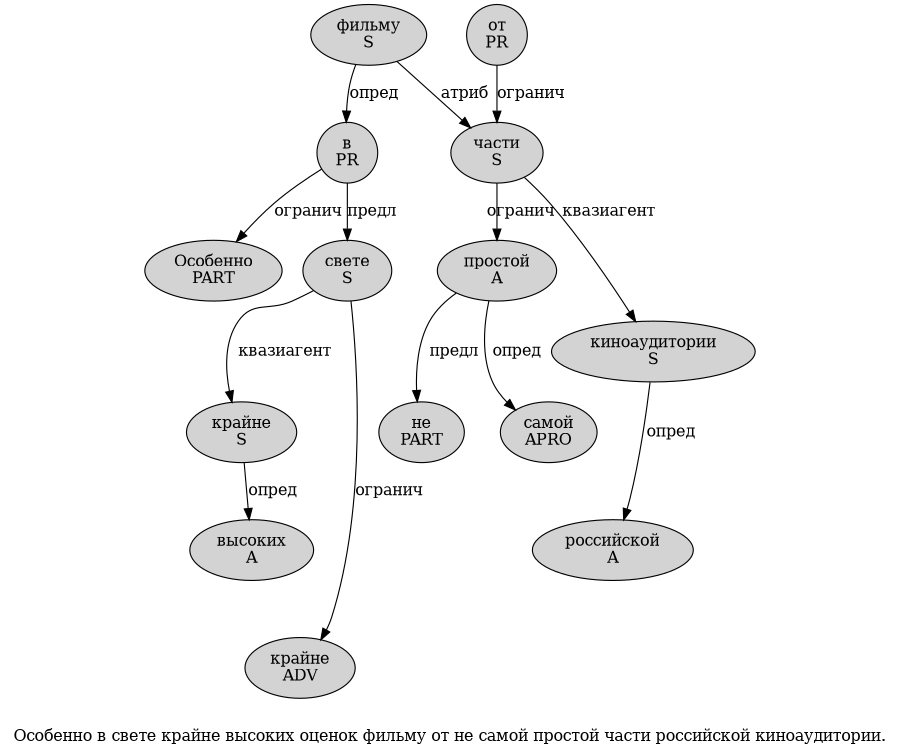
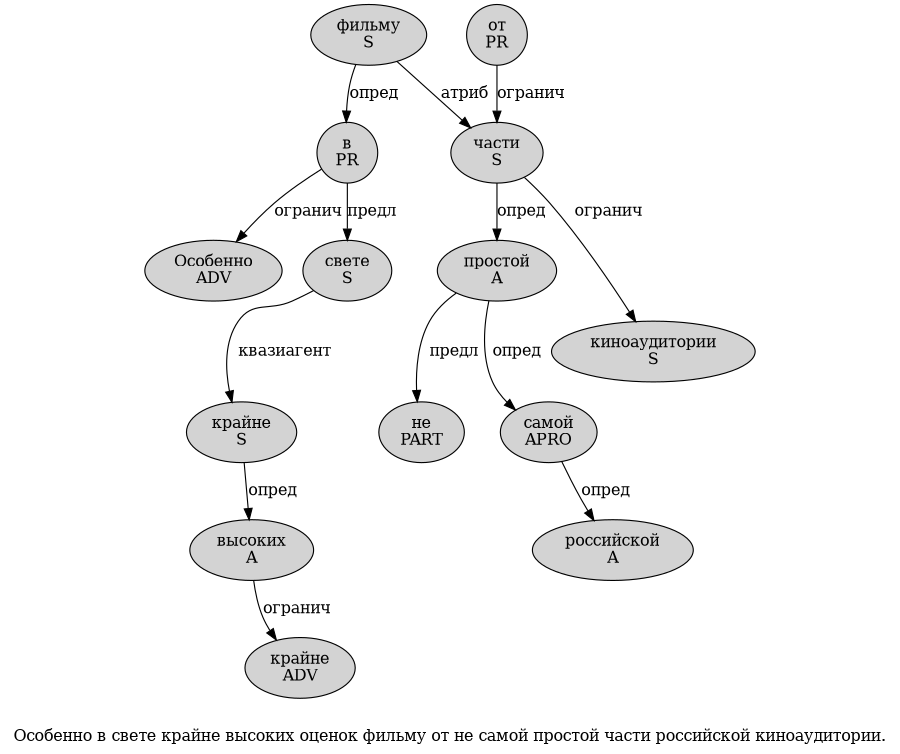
(521, 212) -> (521, 212)
(609, 212) -> (609, 212)
(213, 271) -> (213, 271)
(641, 446) -> (574, 486)
(356, 467) -> (259, 606)
